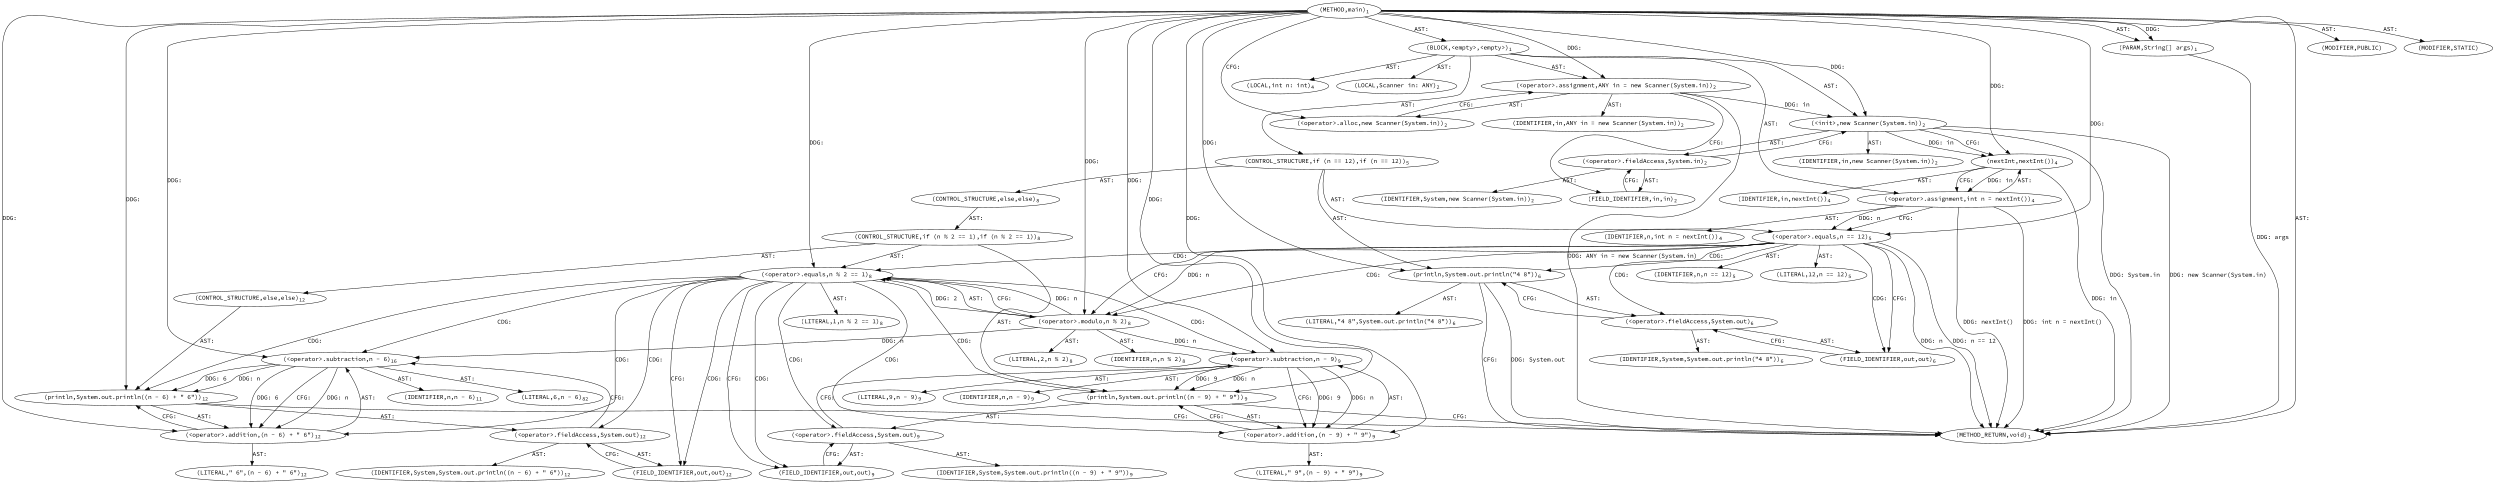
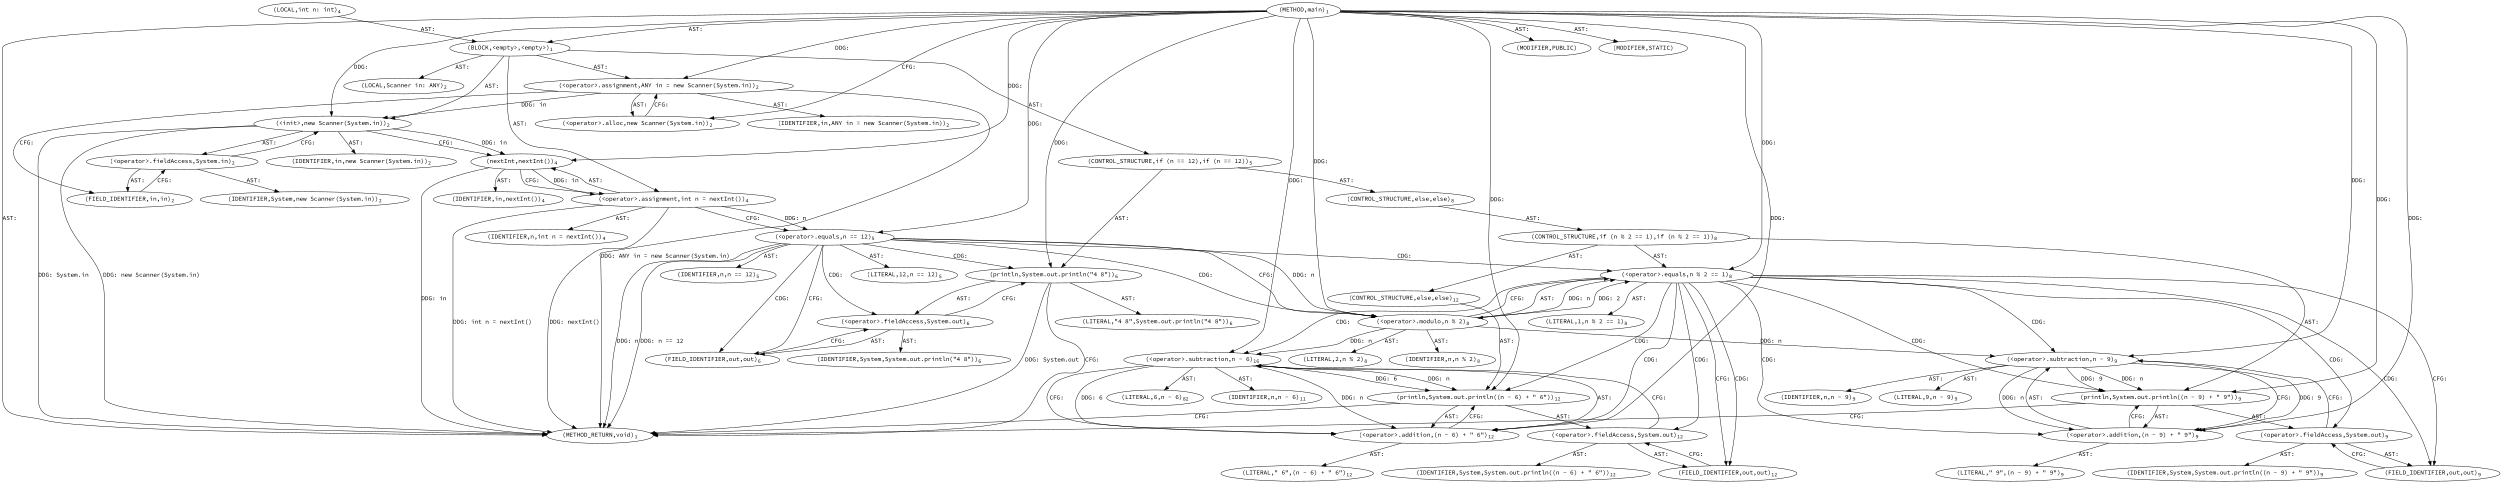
(2158, 48) -> none
(1376, 67) -> (405, 29)
(1529, 229) -> none
